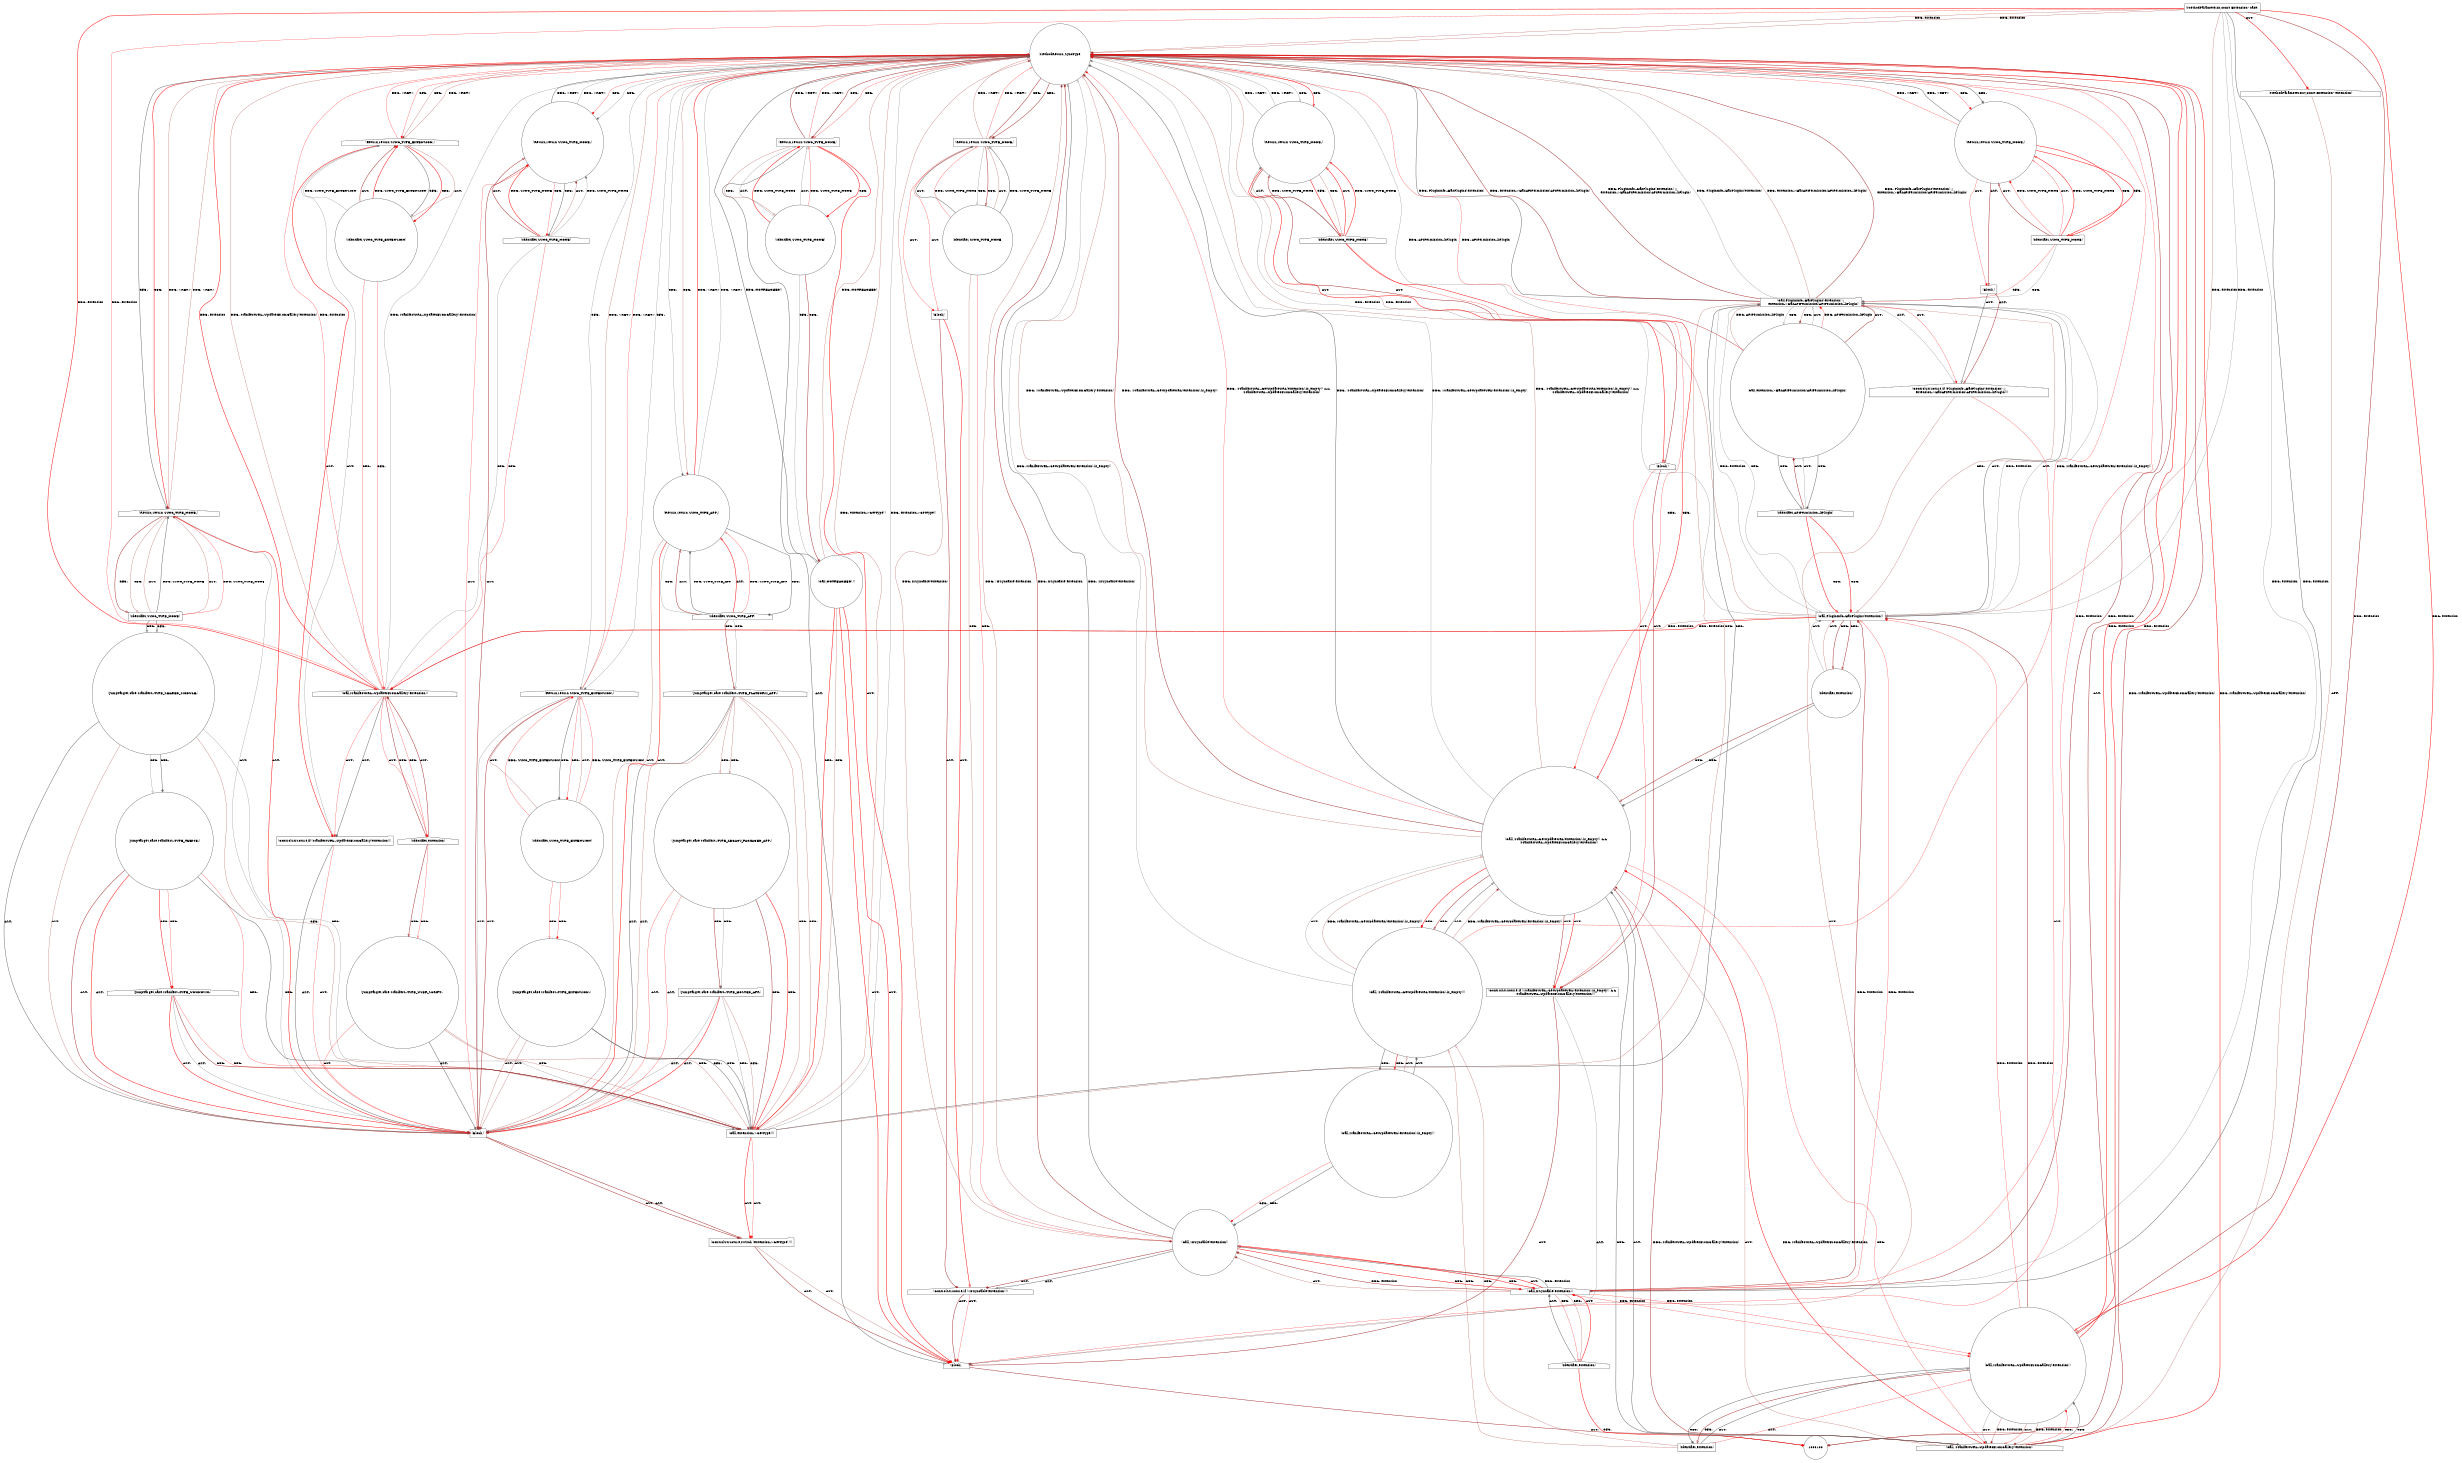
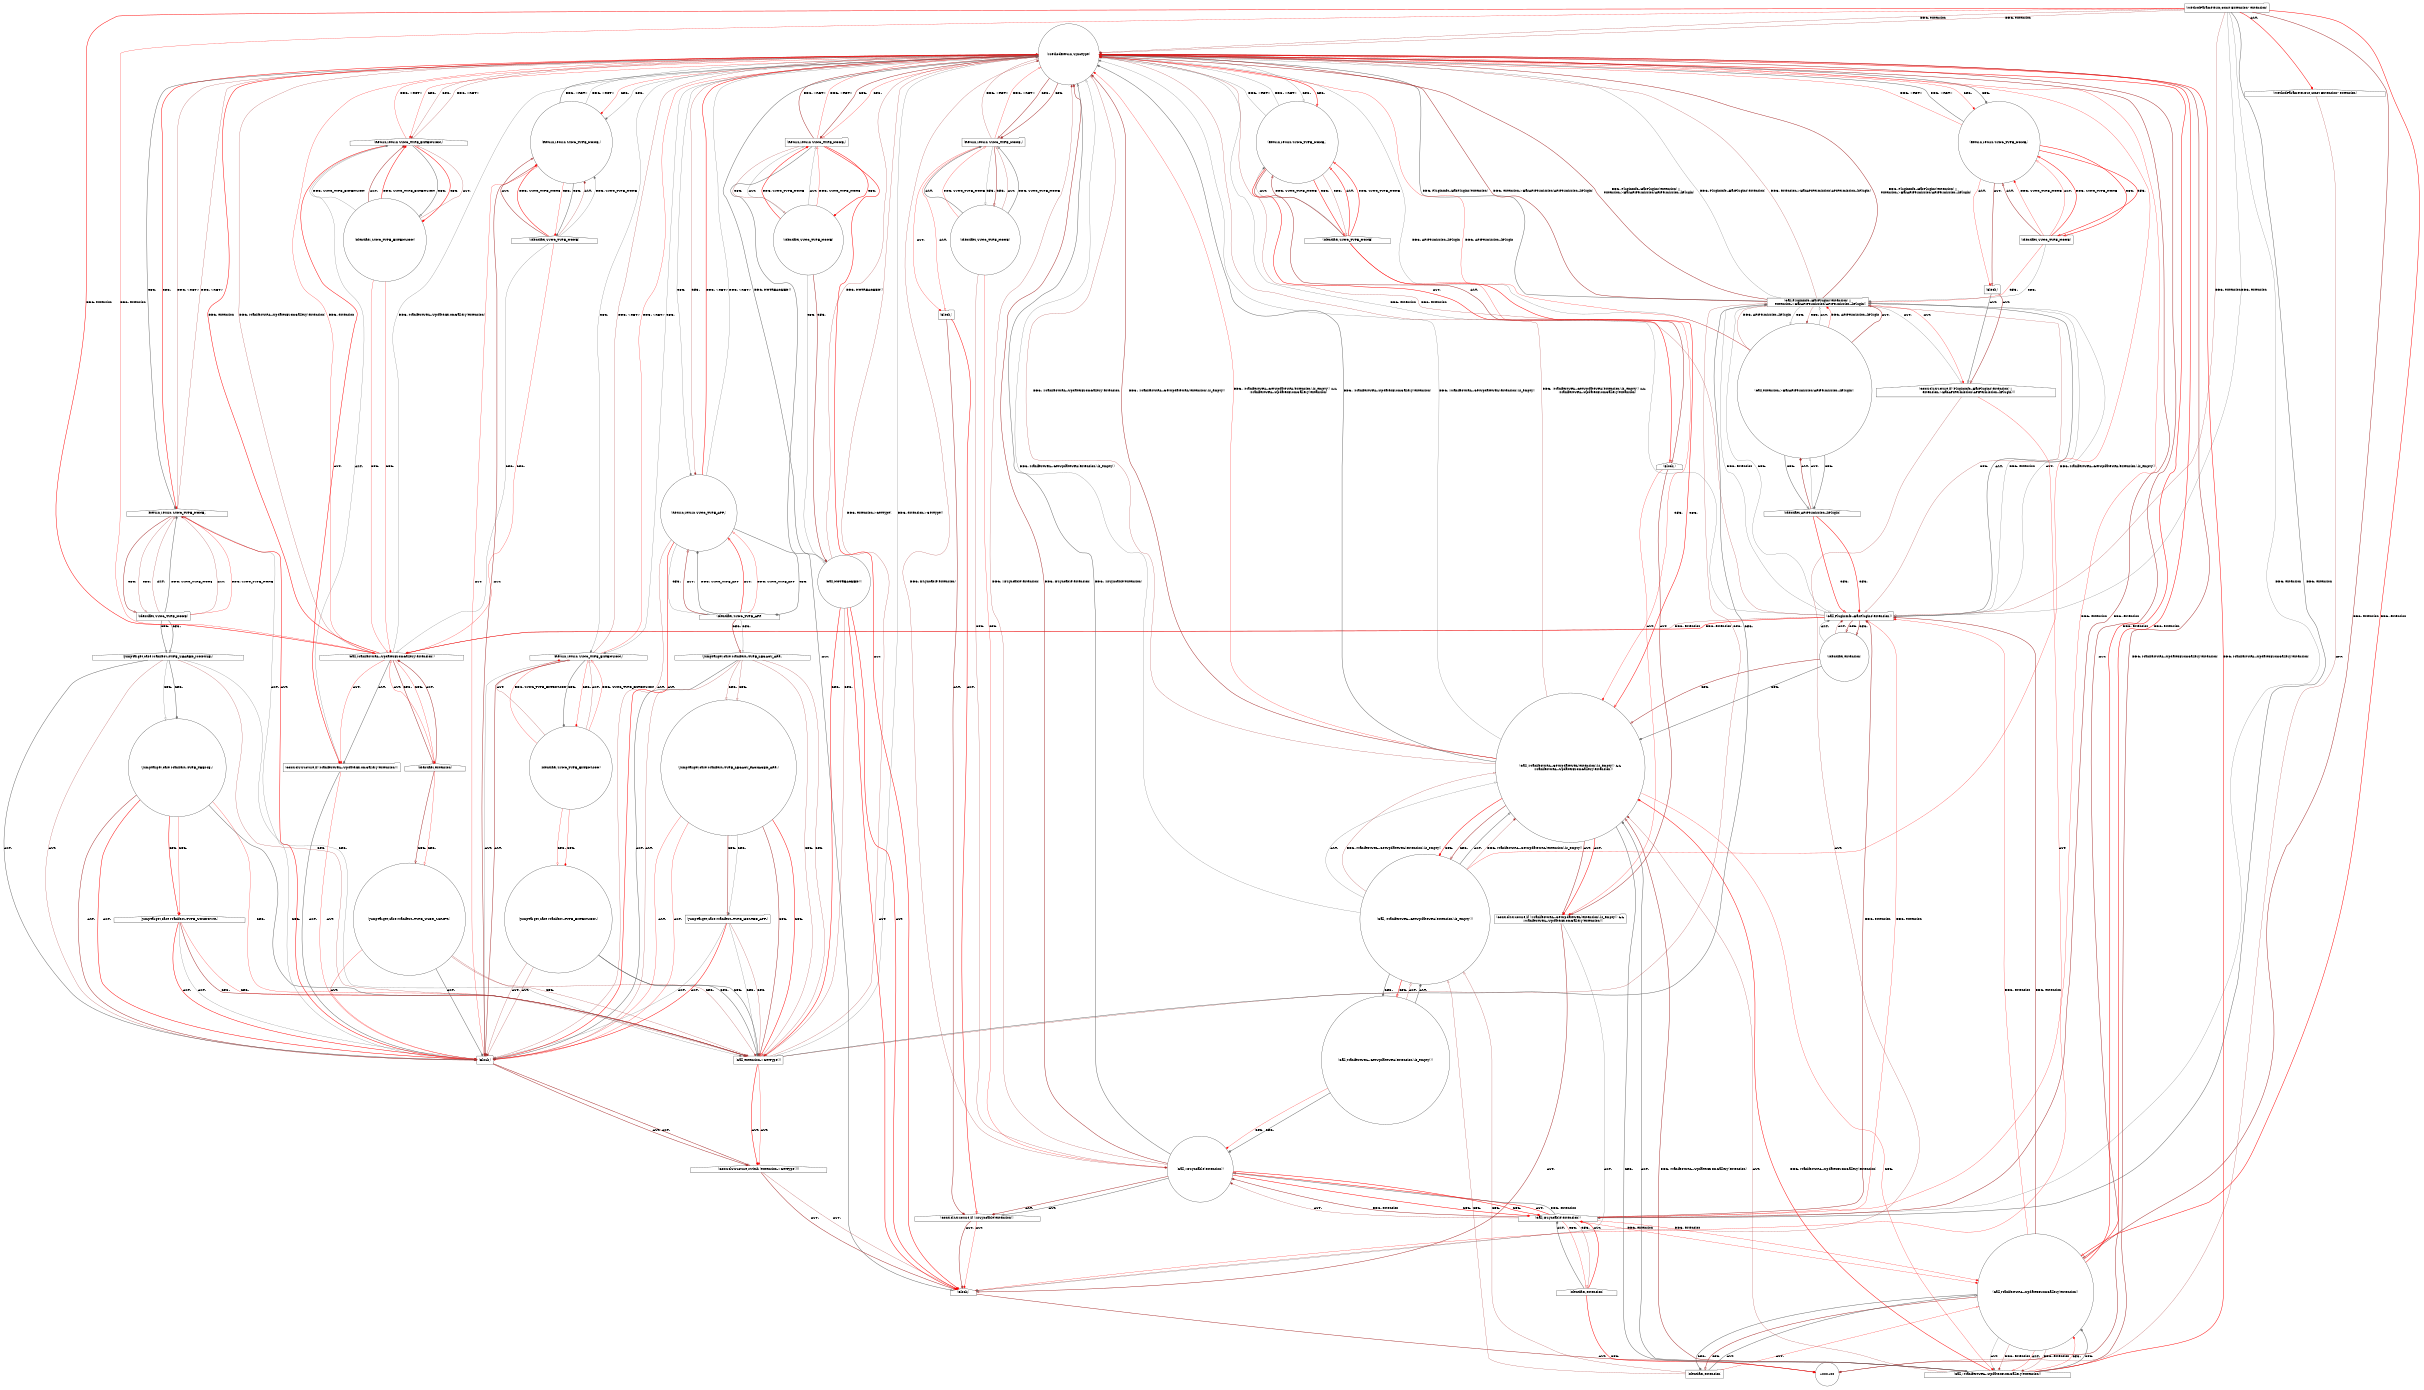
(2222, 8) -> (2227, 8)
(153, 693) -> (168, 657)
(735, 693) -> (743, 657)
(752, 1242) -> (759, 1169)
